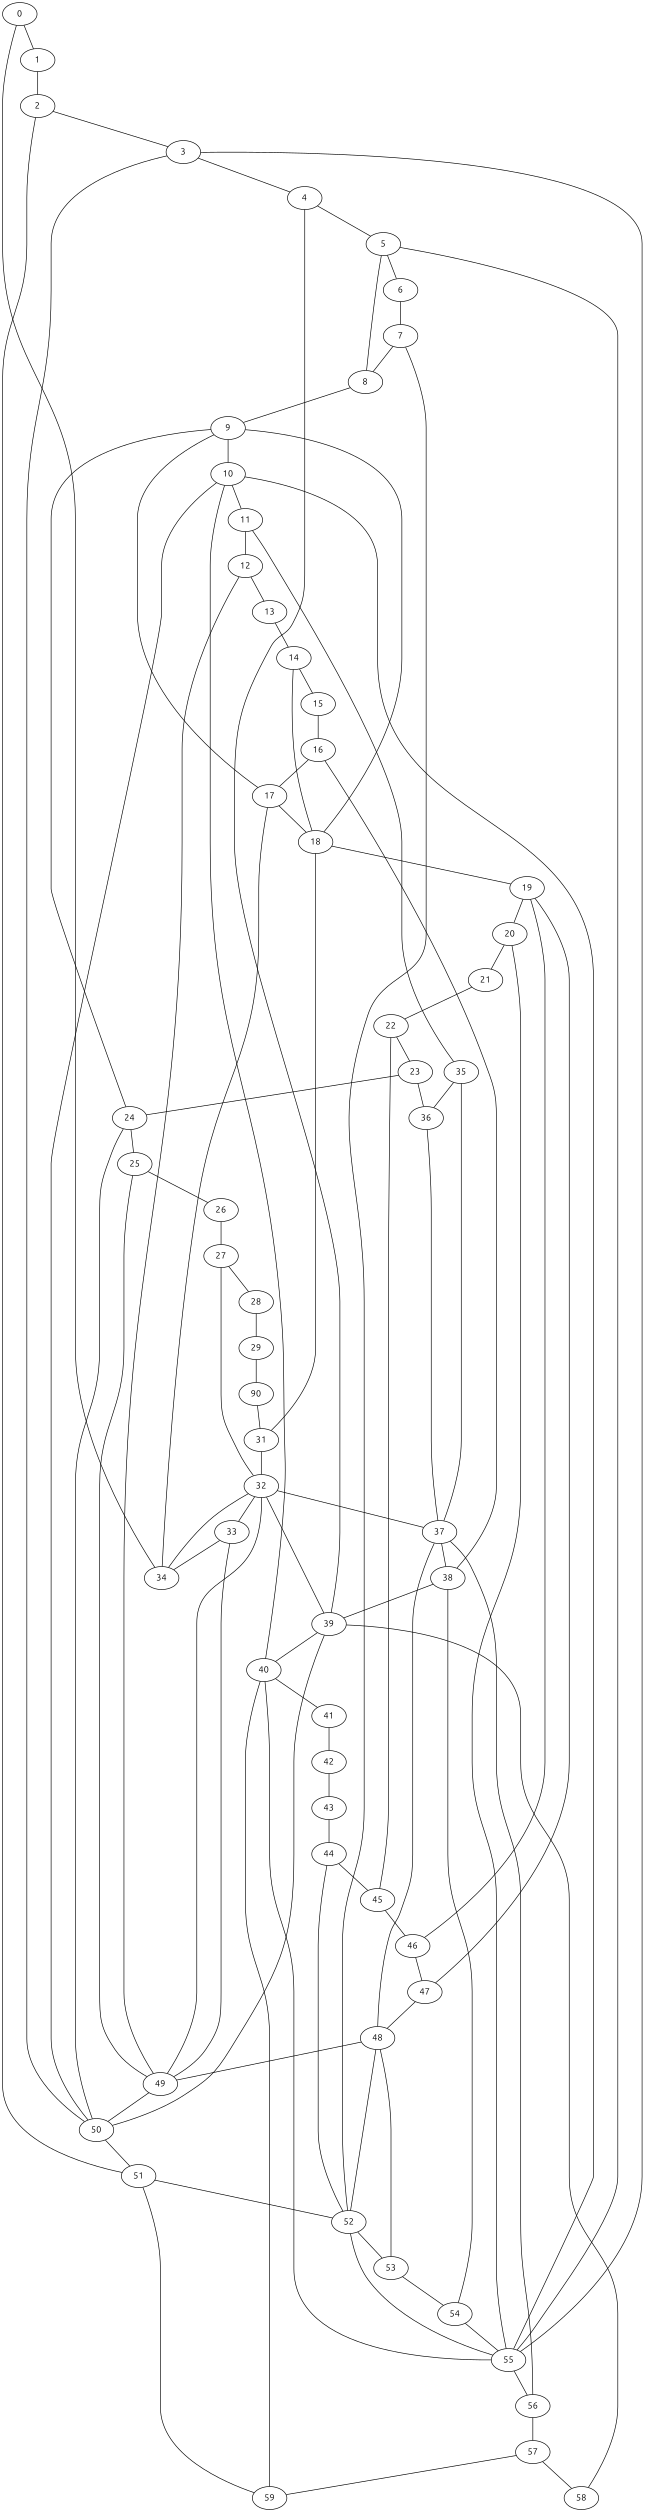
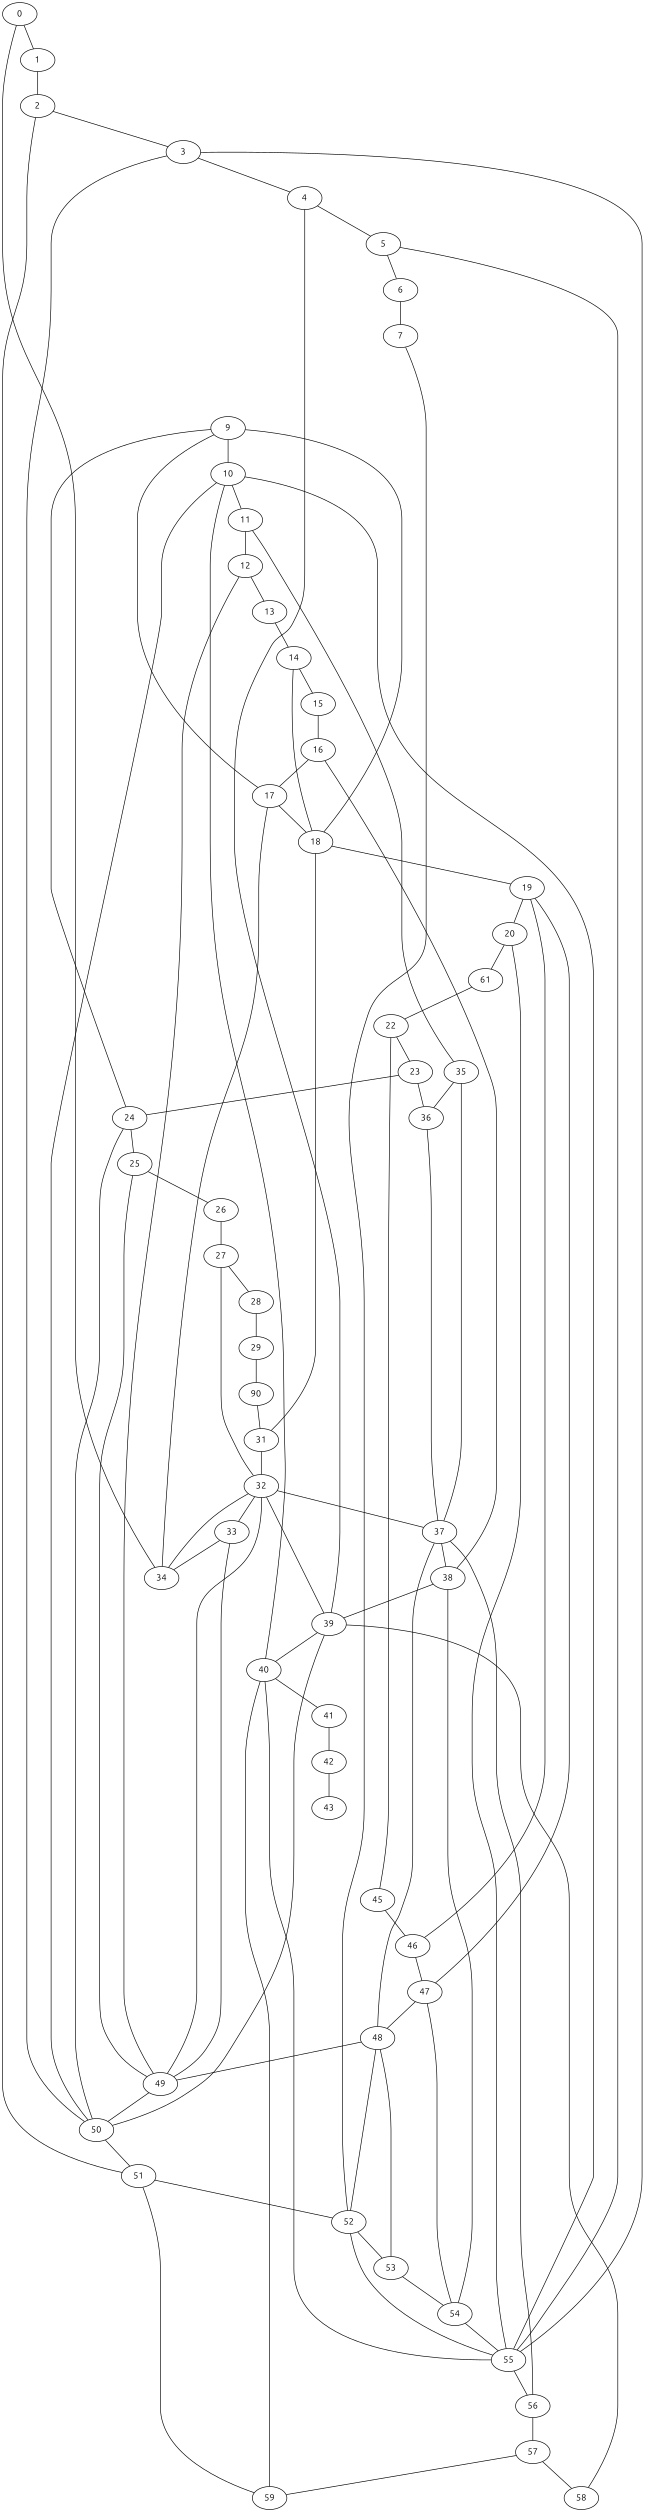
(365, 382) -> none
(486, 980) -> (486, 980)
(329, 1854) -> none
none -> (437, 2154)
